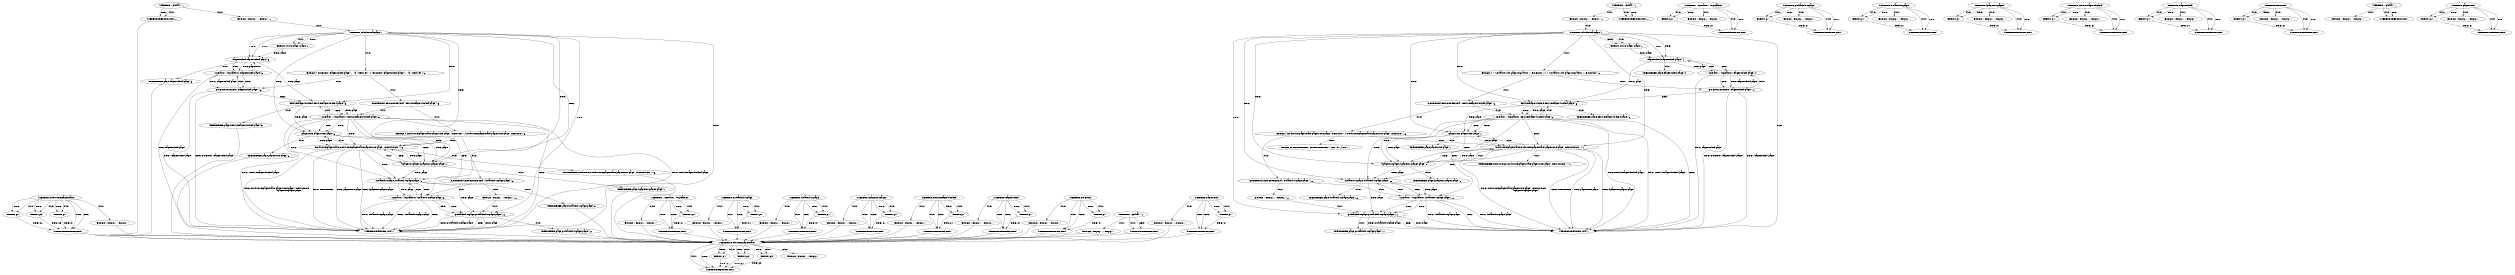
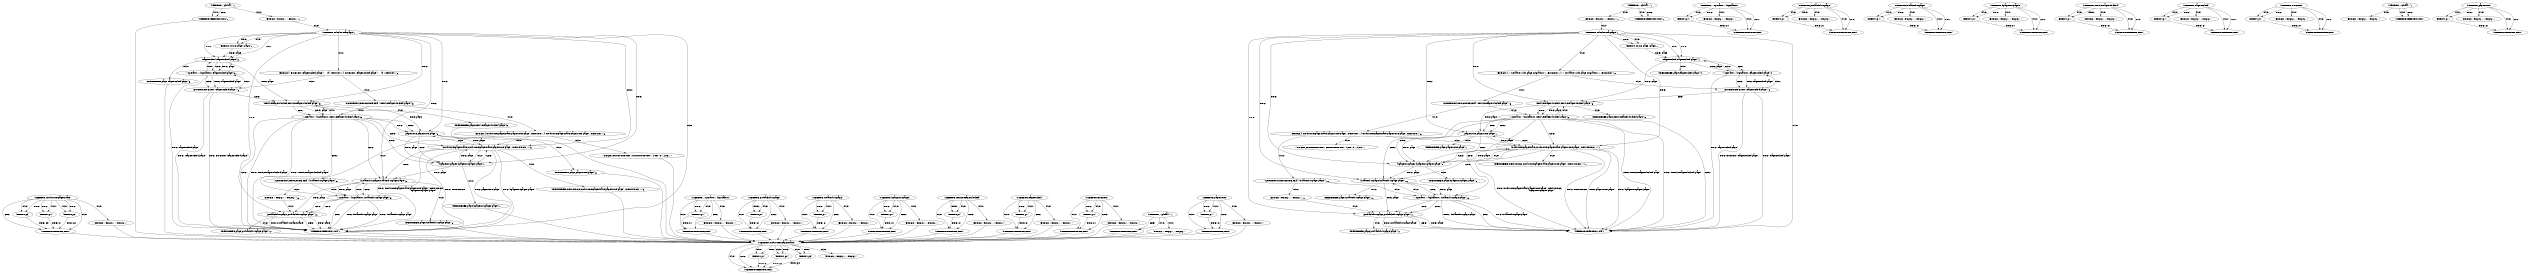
none -> (637, 156)
